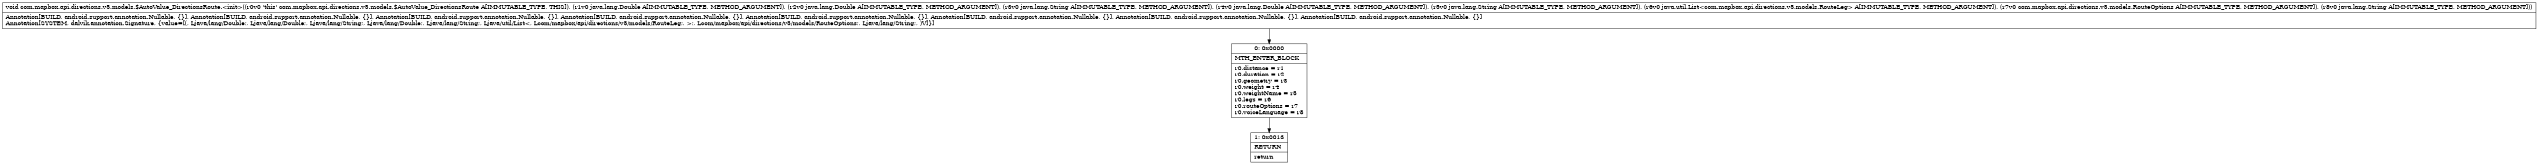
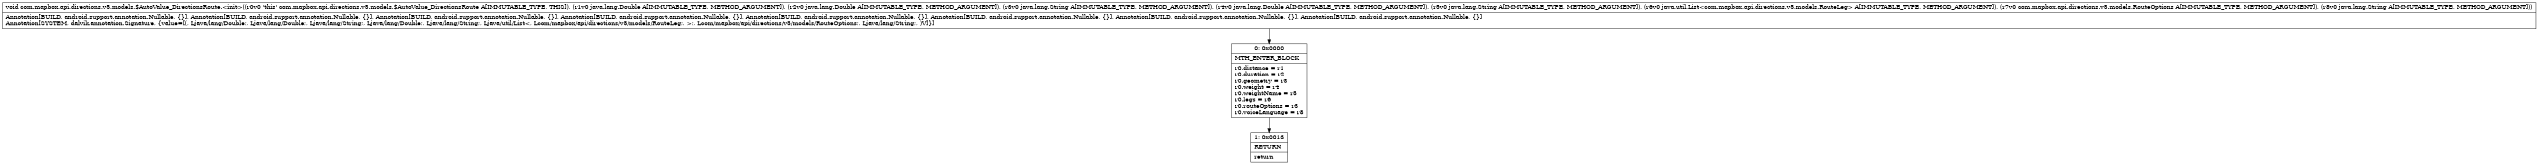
(1267, 106) -> (1267, 106)
